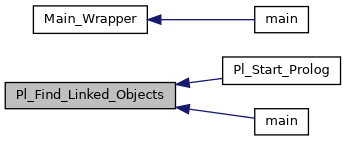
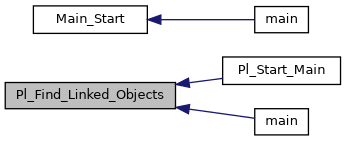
(90, 20) -> (90, 20)
(282, 71) -> (282, 71)
